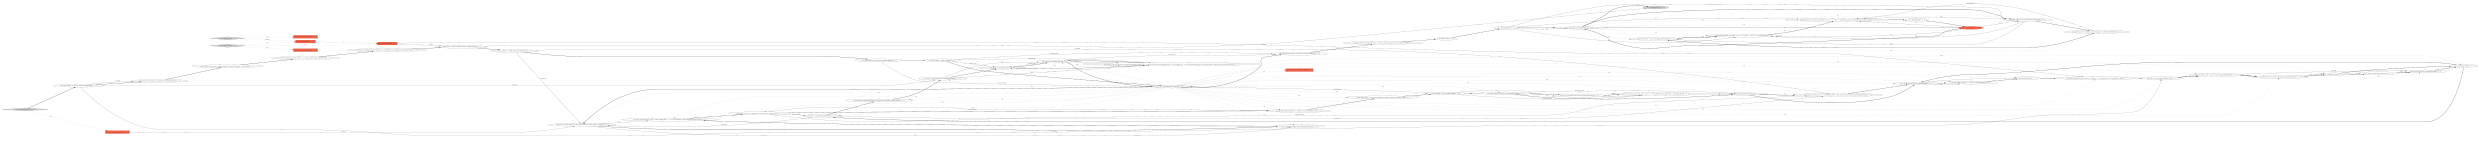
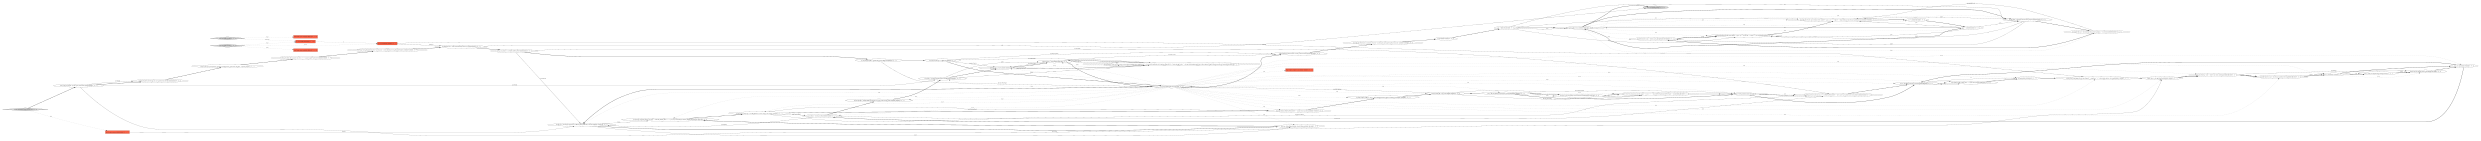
(1971, 28) -> (1971, 28)
